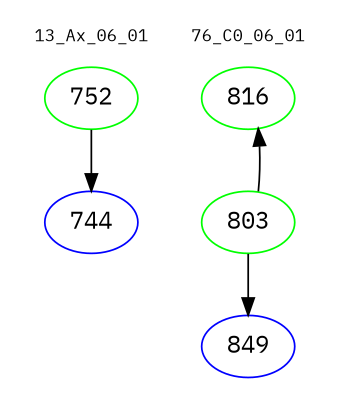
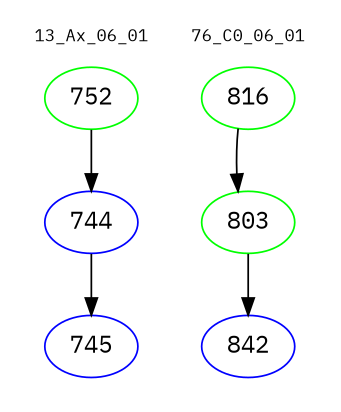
(260, 169) -> (237, 151)
none -> (91, 346)
(248, 346) -> (248, 346)
